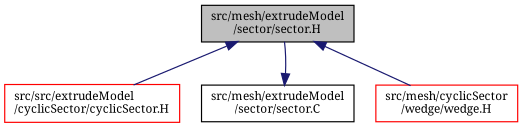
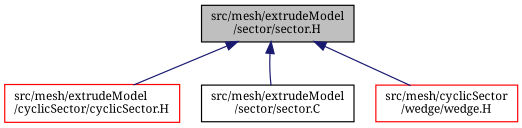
(286, 58) -> (270, 70)
(92, 103) -> (92, 103)
